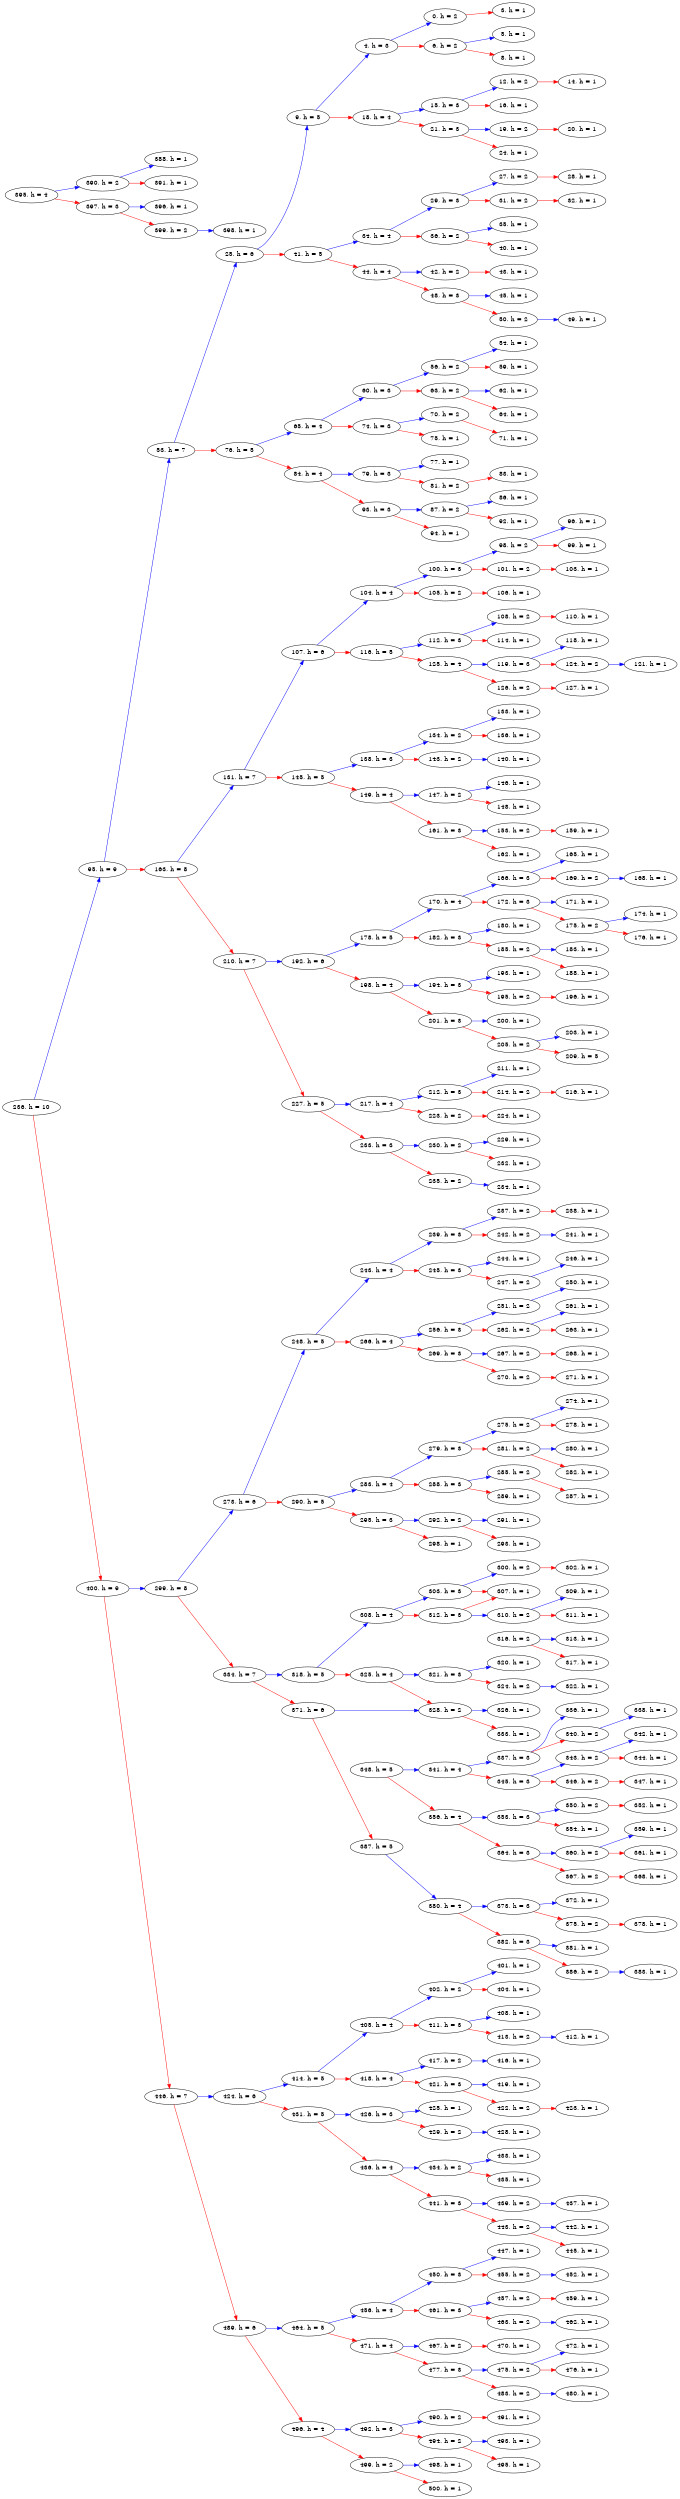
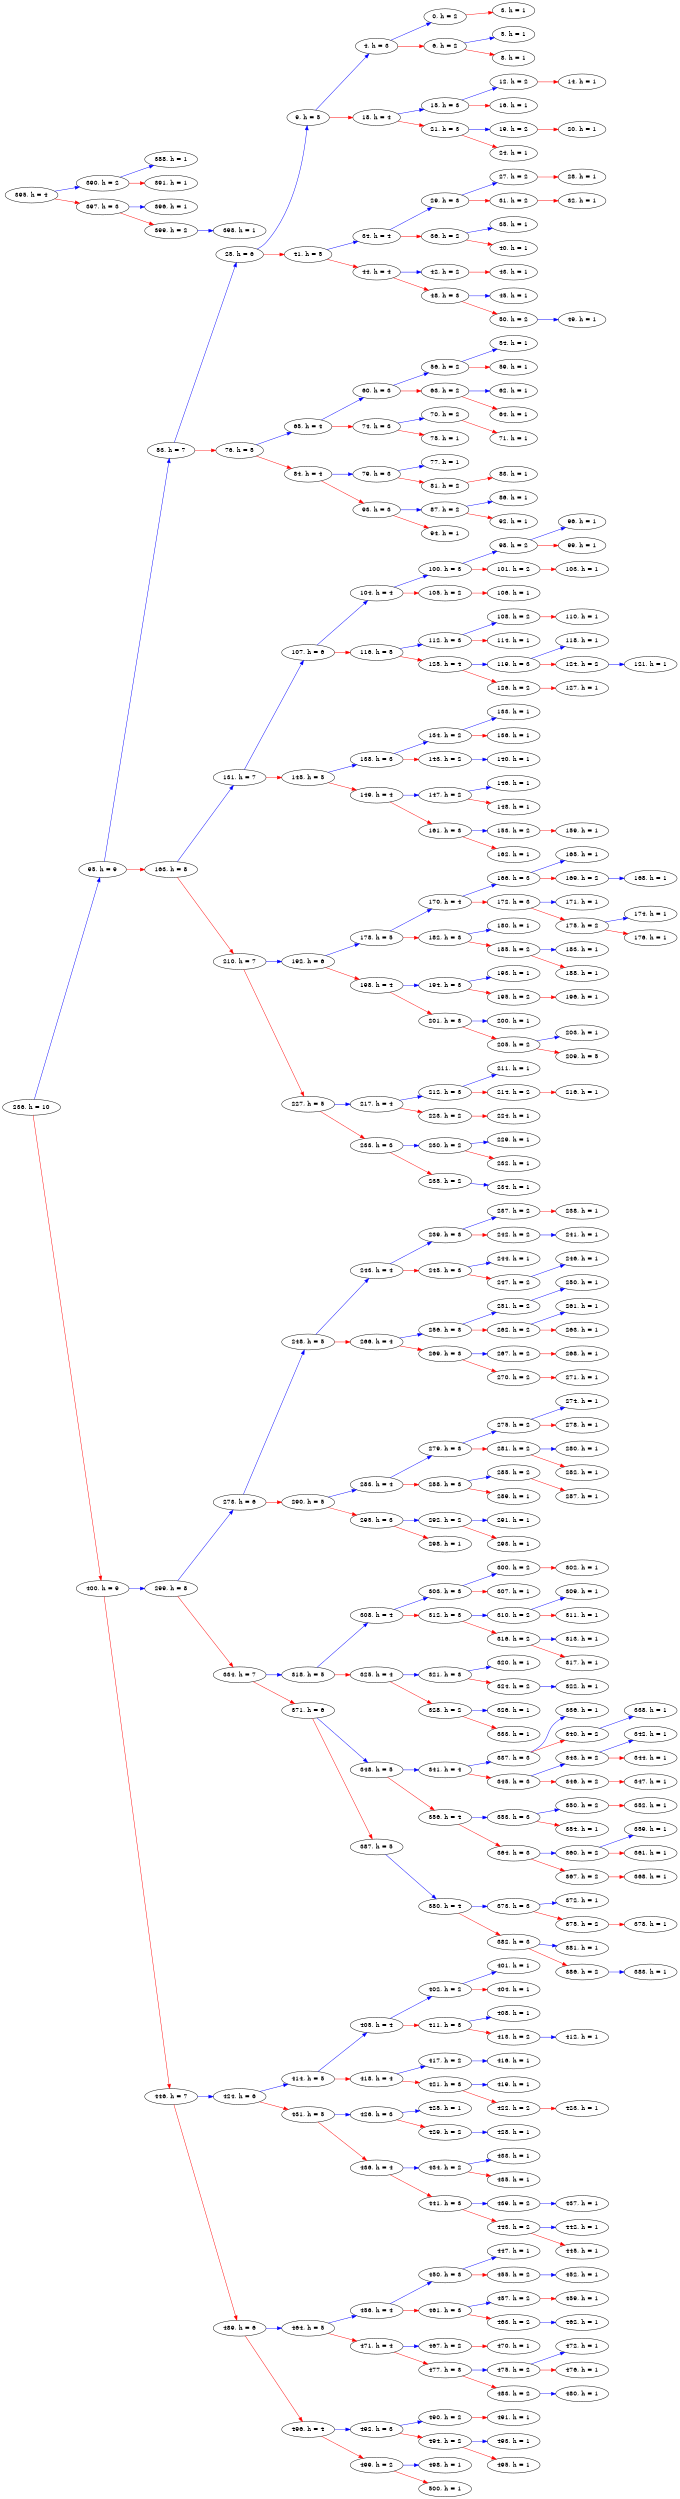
(477, 1604) -> (477, 1627)
(374, 1710) -> (341, 1739)
